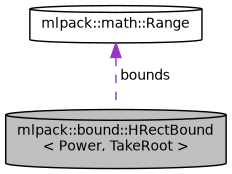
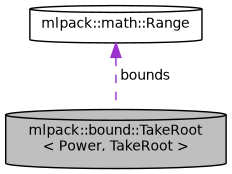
(116, 139) -> (116, 139)
